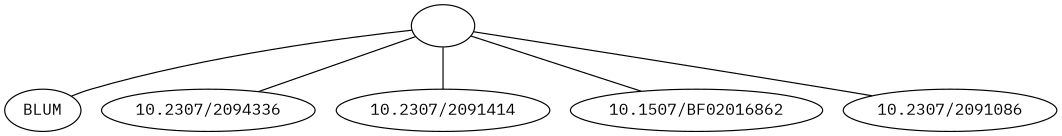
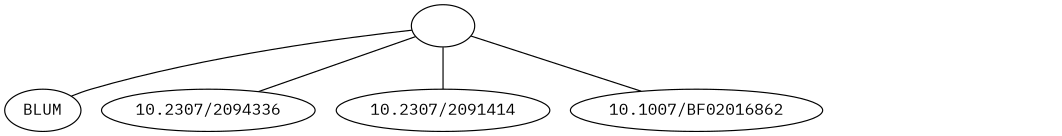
(697, 110) -> (697, 110)
(950, 110) -> none
